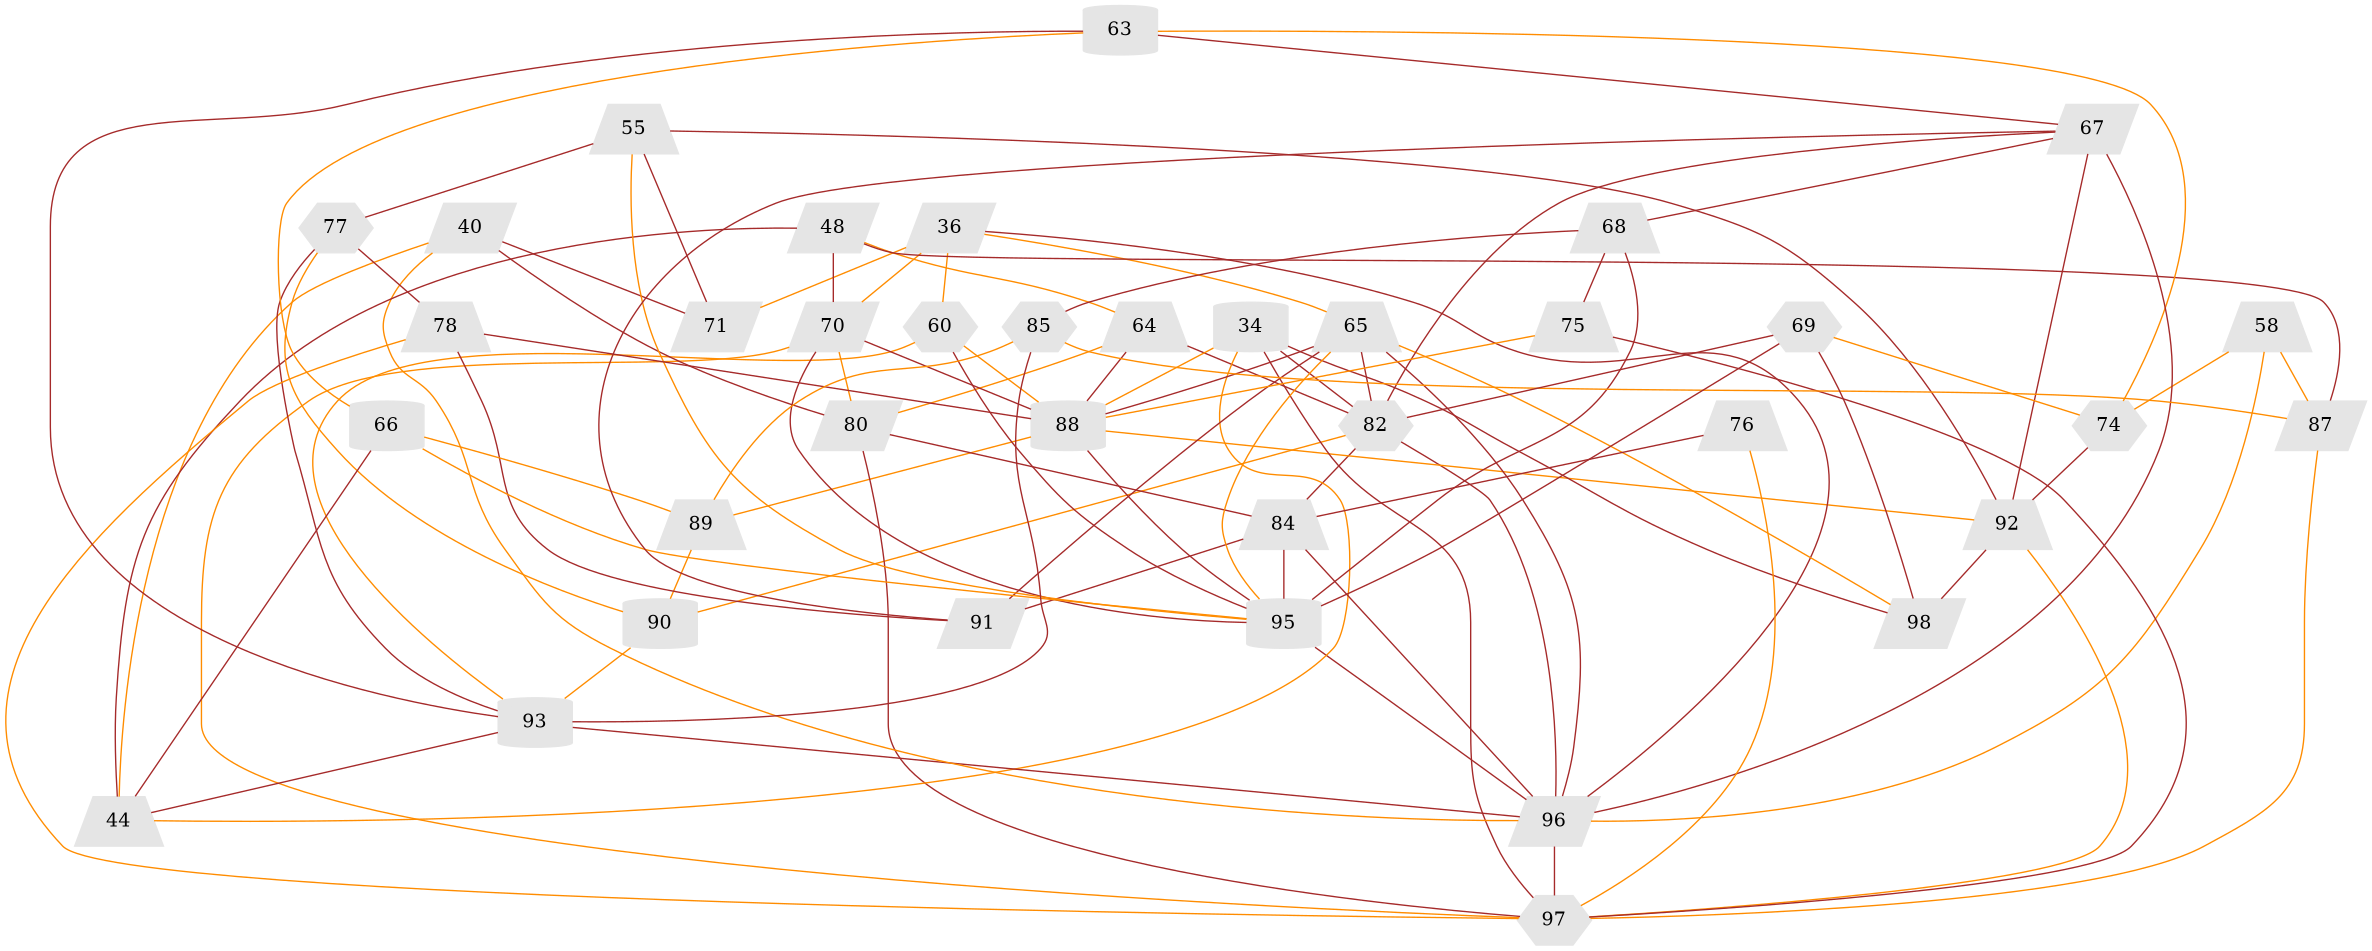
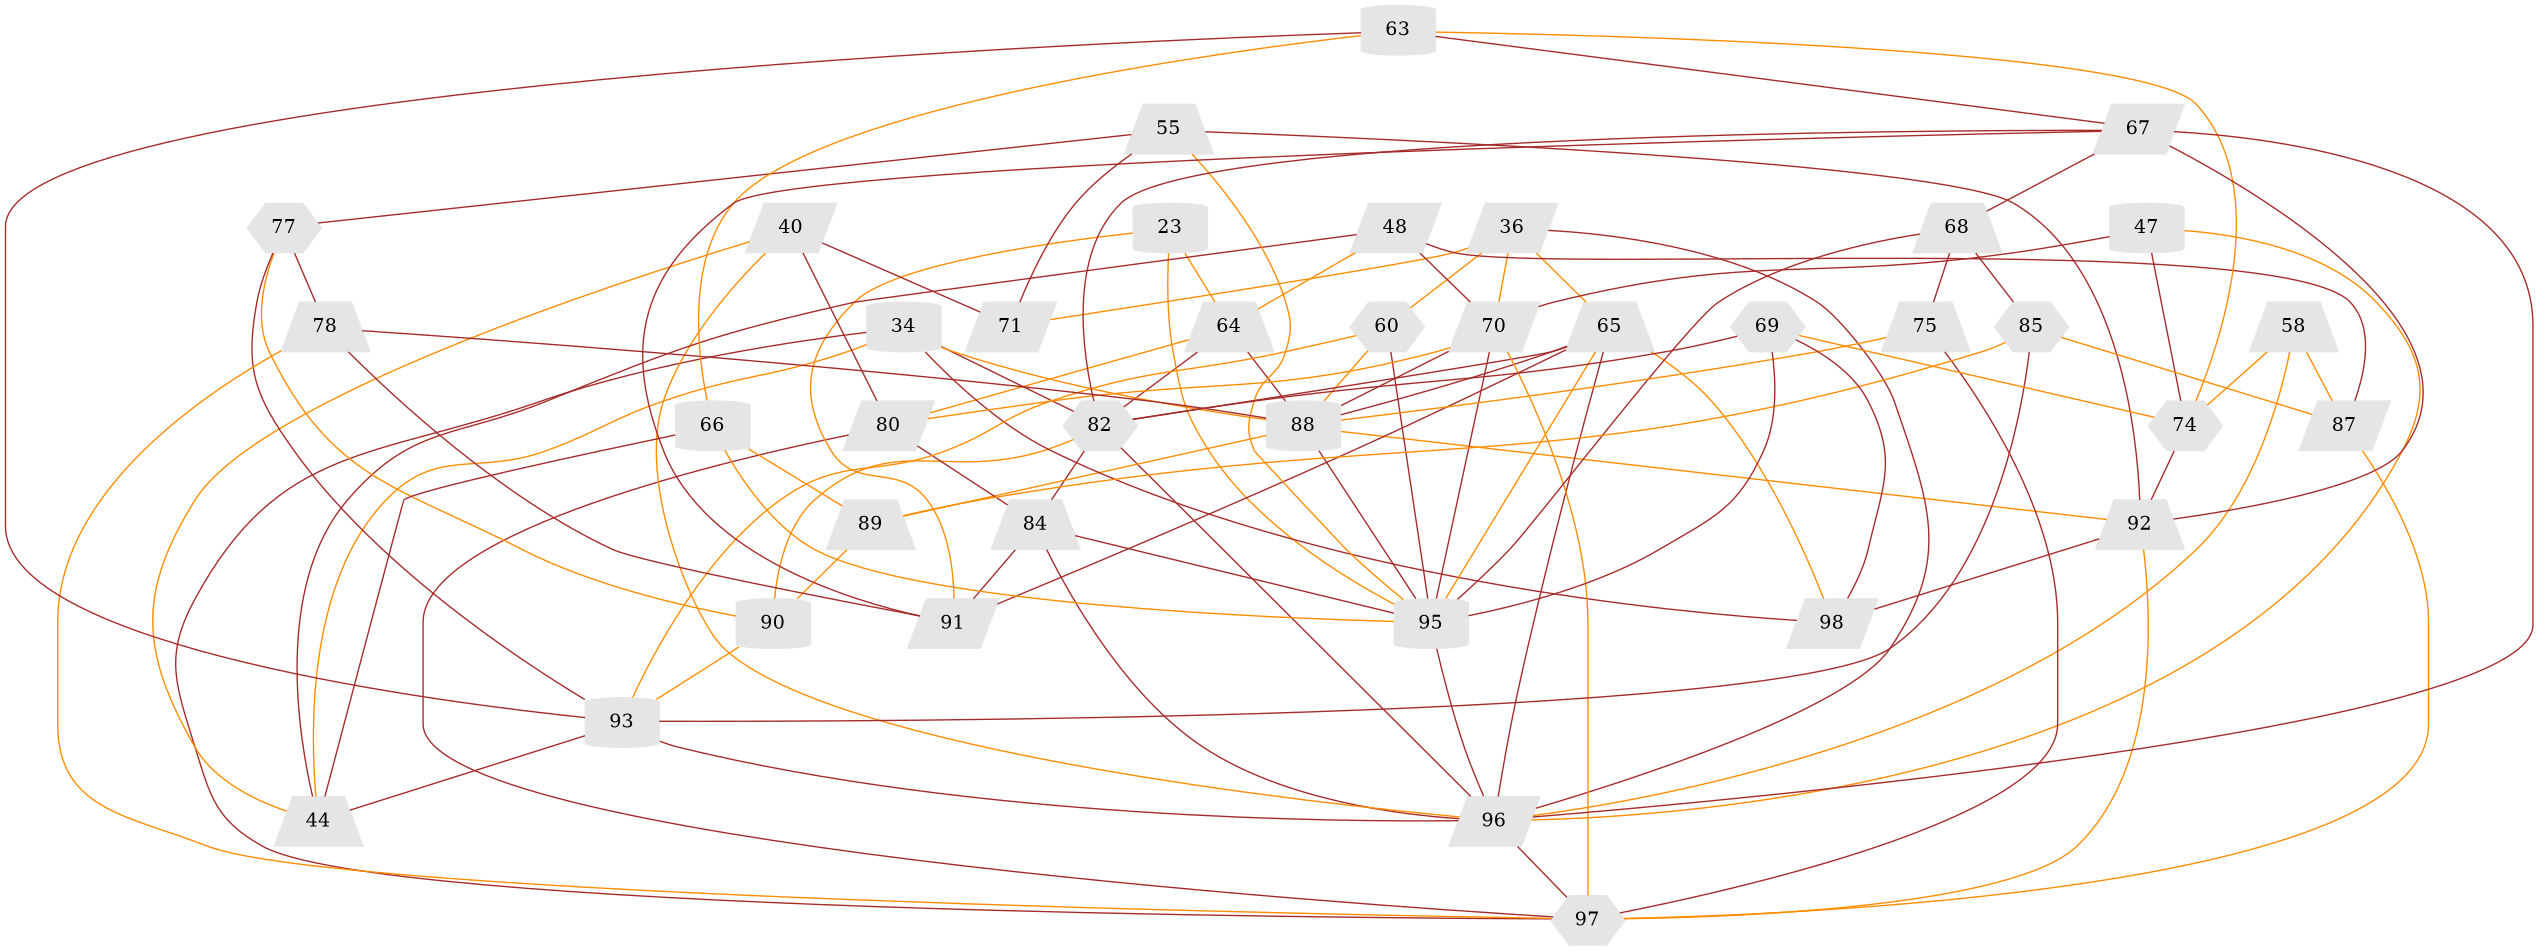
none -> (1170, 228)
none -> (2147, 228)
(1743, 426) -> none
